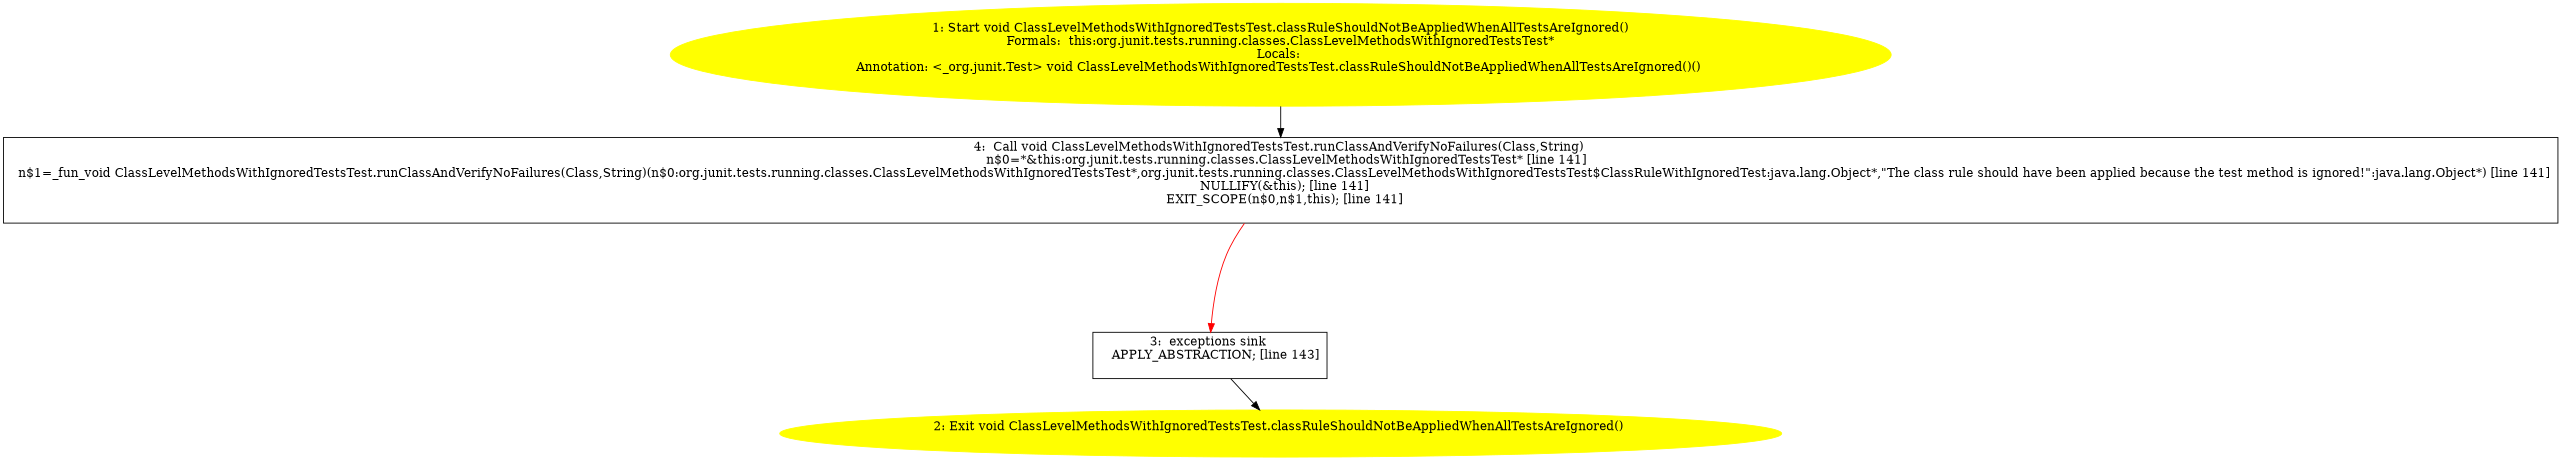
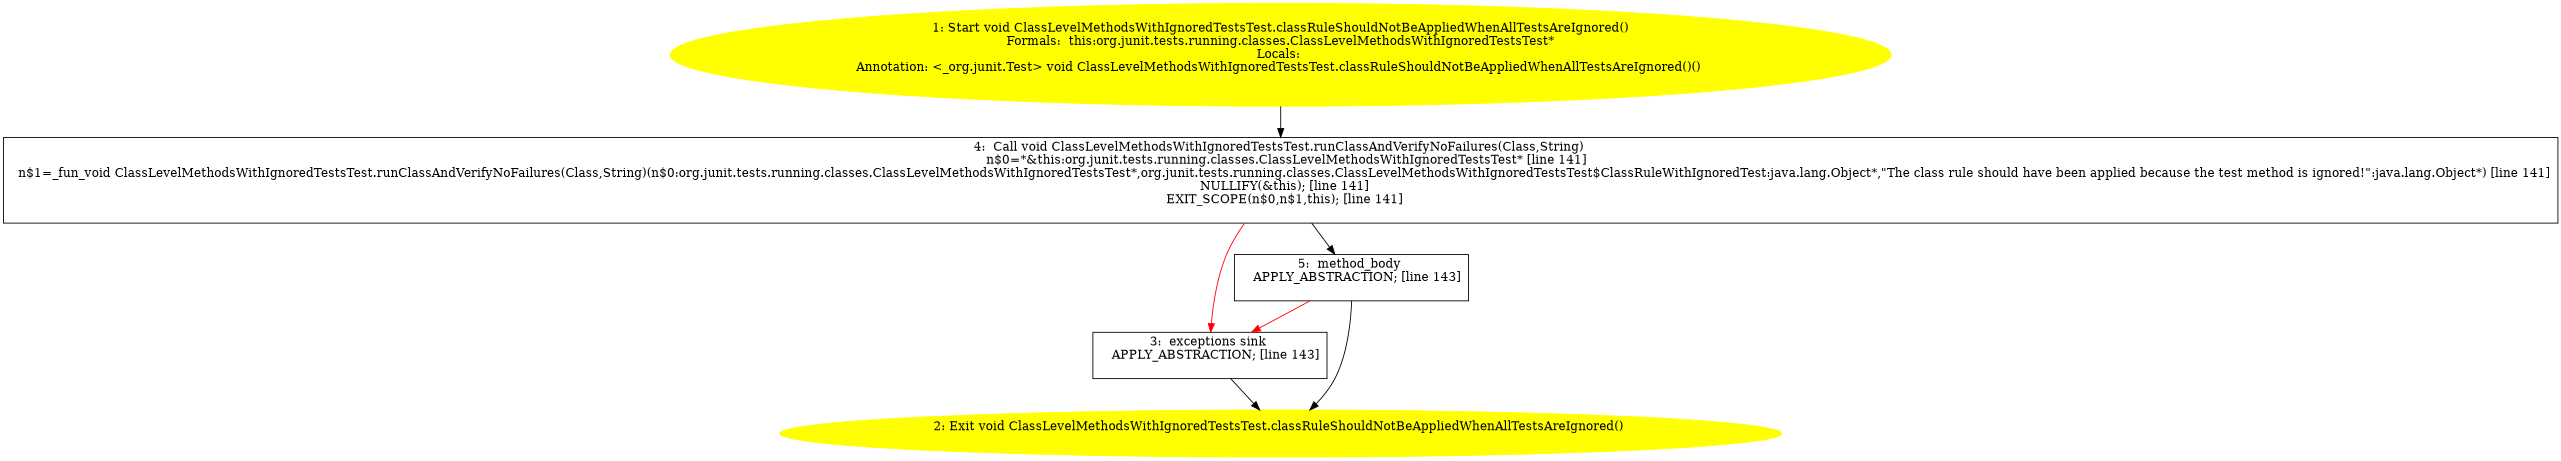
none -> (1351, 278)
